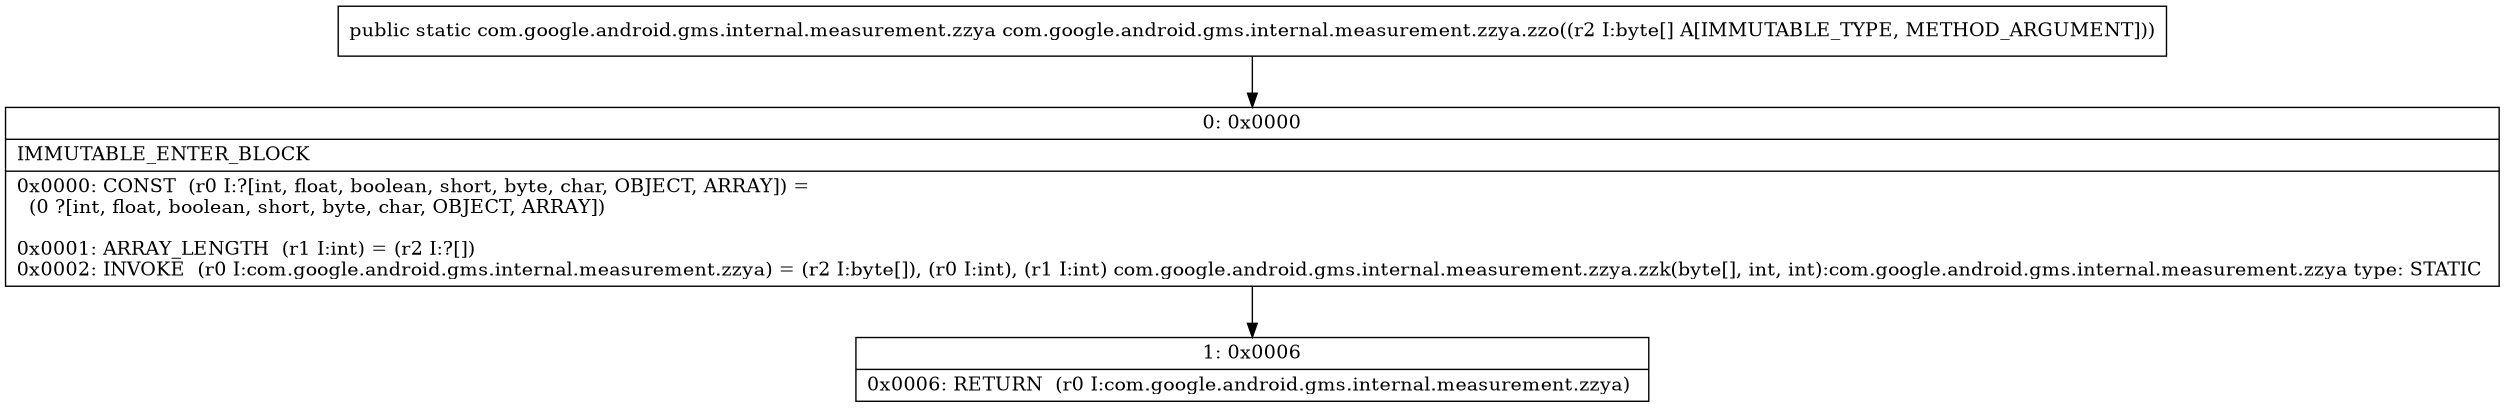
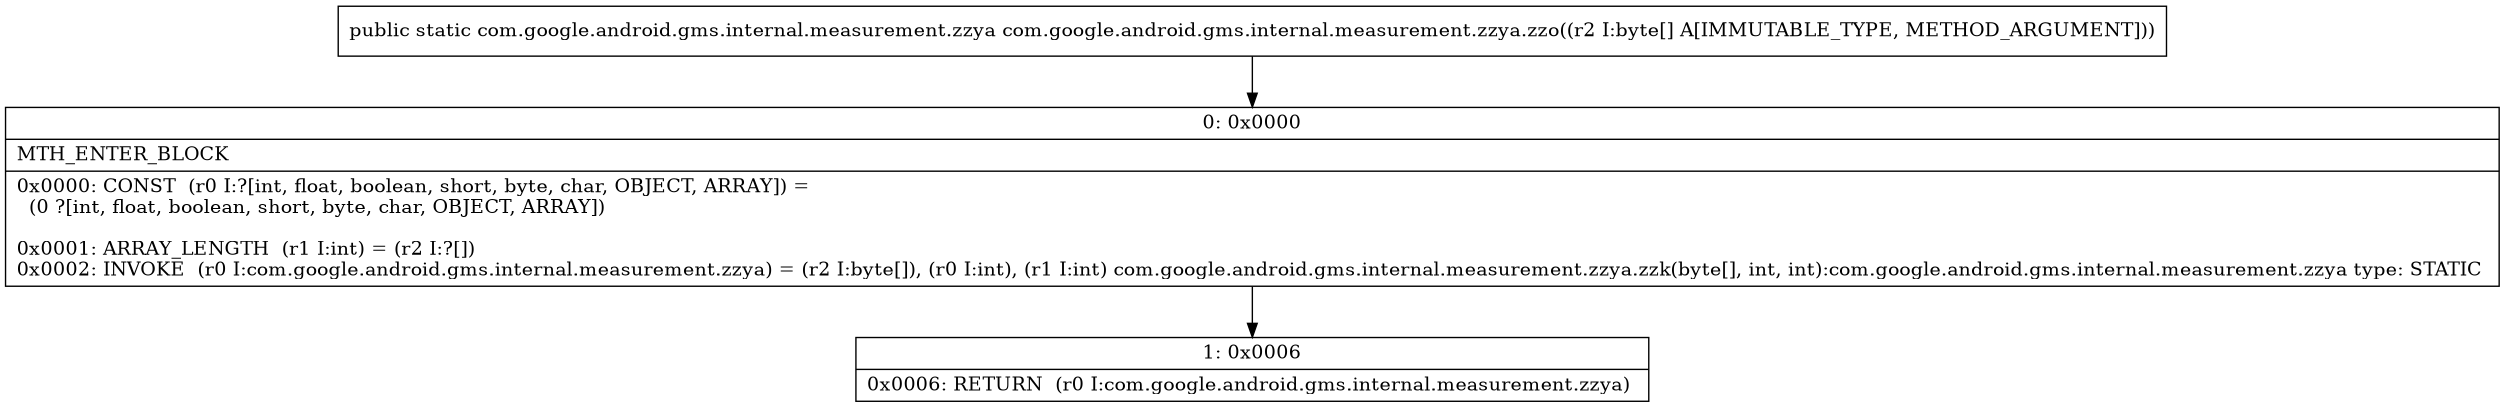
(164, 155) -> (123, 155)
